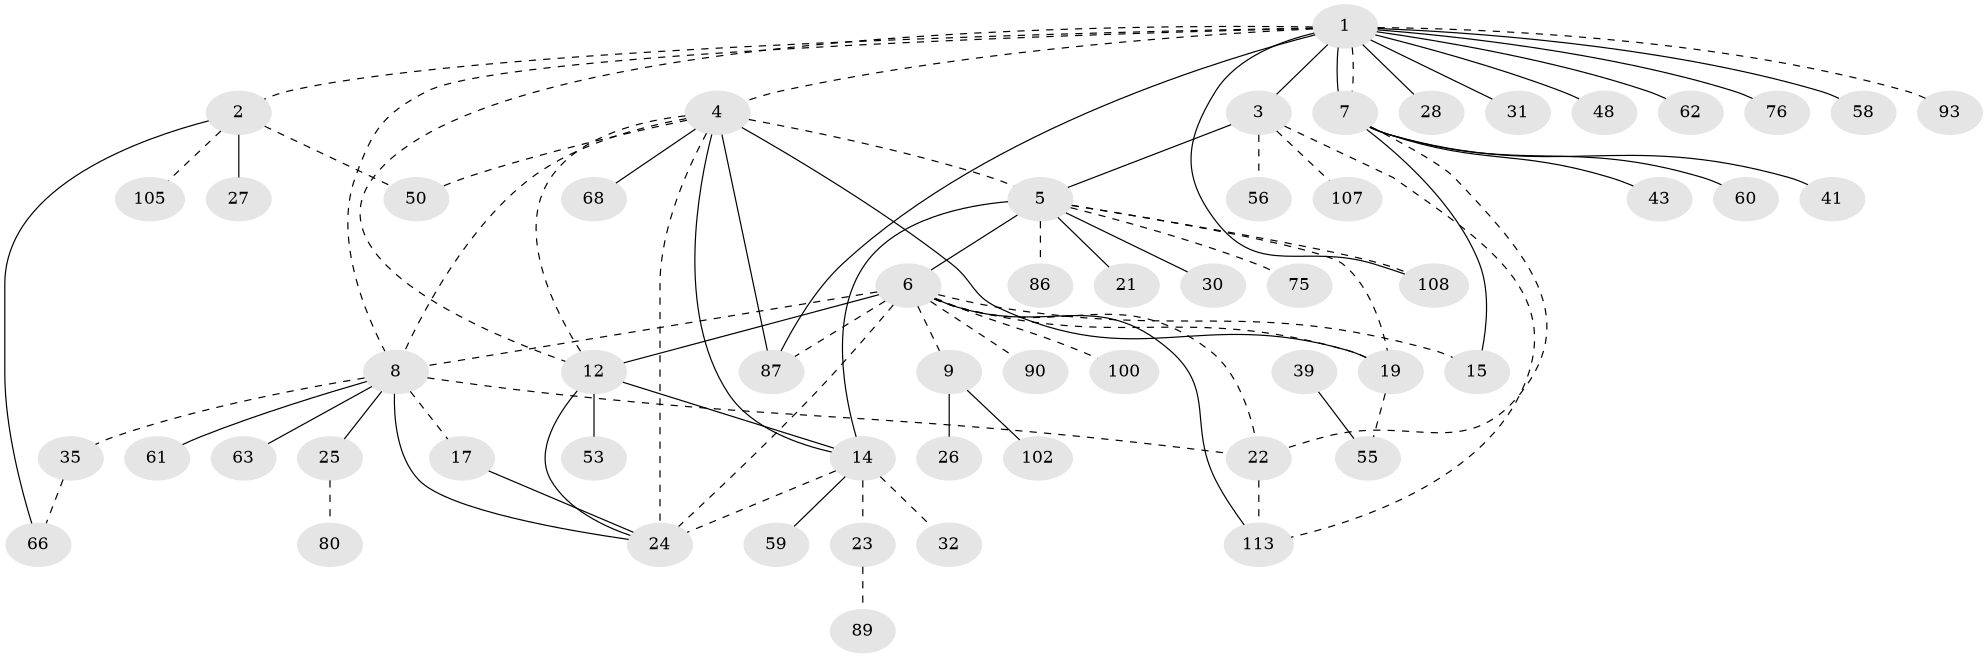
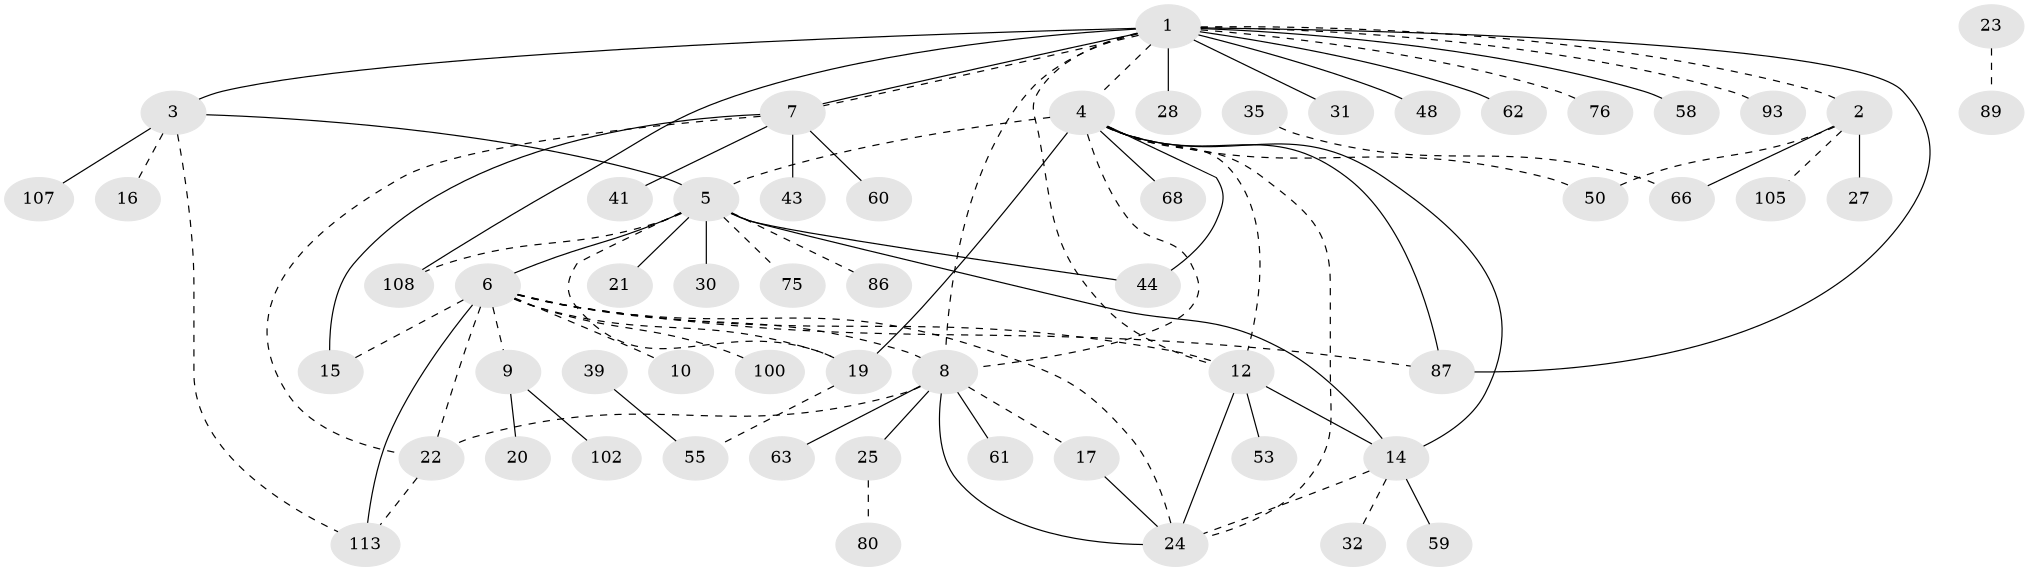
(1567, 53) -> (1390, 53)
(1303, 156) -> (107, 156)
(1259, 199) -> (128, 199)
none -> (1148, 286)
(751, 329) -> (936, 327)
(1036, 372) -> (681, 372)
(228, 405) -> none
(949, 458) -> (518, 458)
(863, 502) -> none
